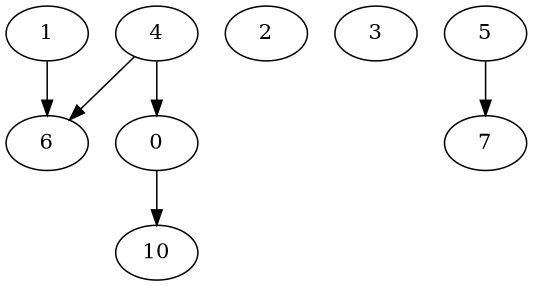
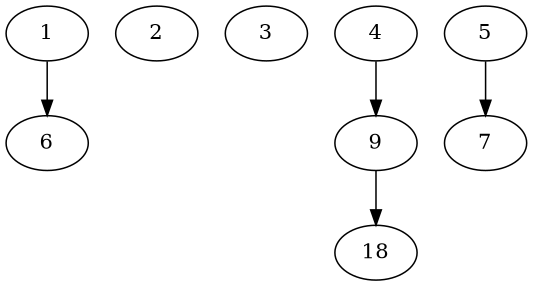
(108, 83) -> none
(157, 143) -> (376, 143)
(157, 253) -> (376, 253)
